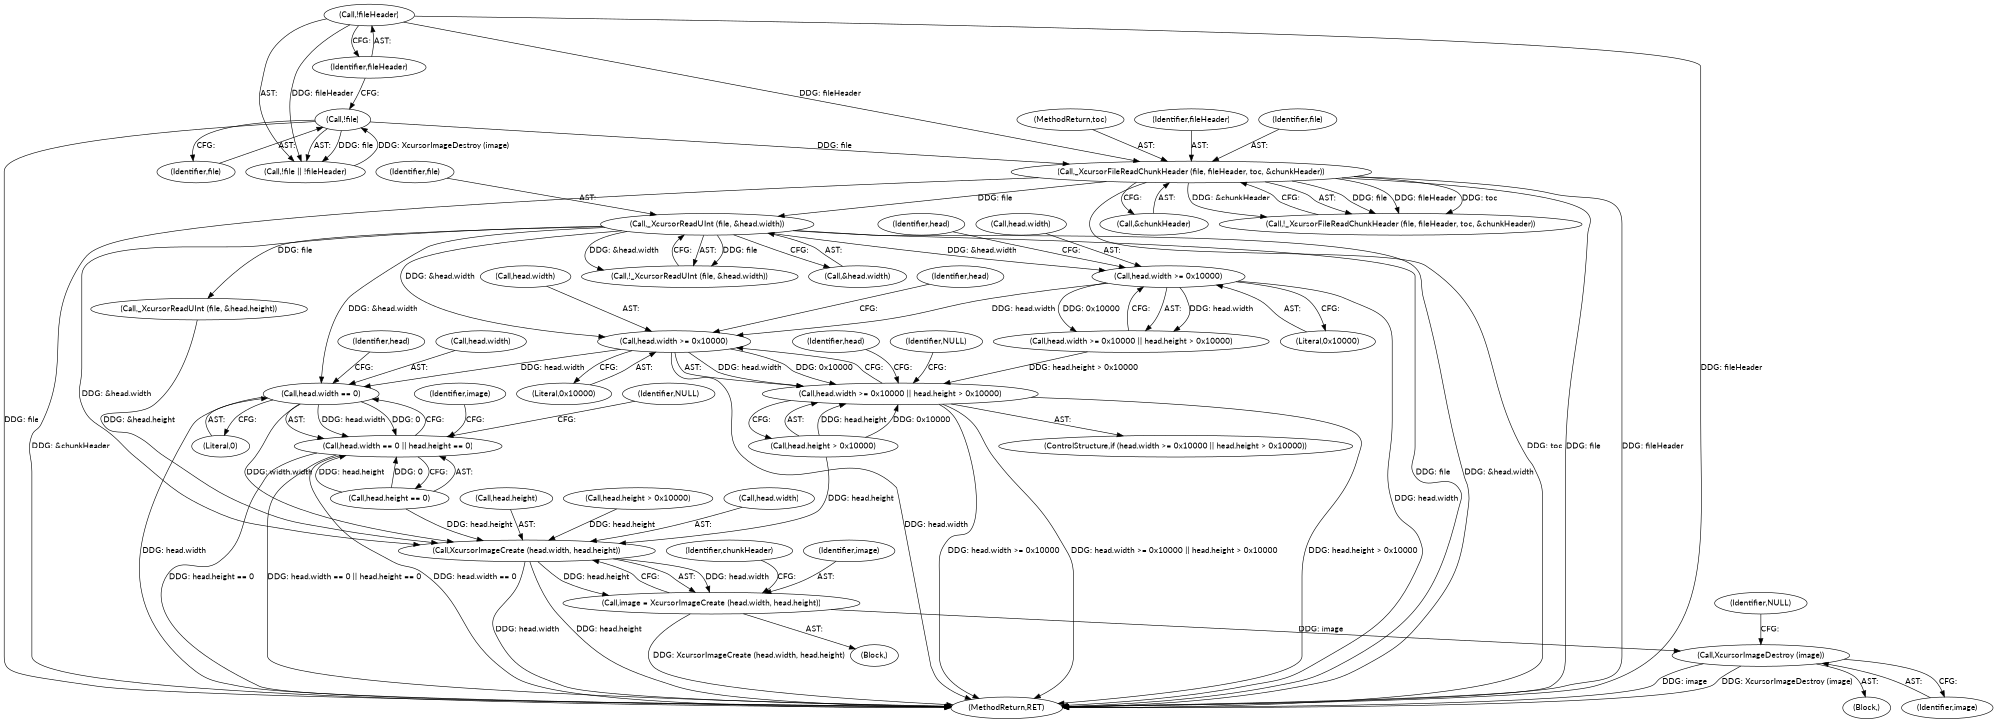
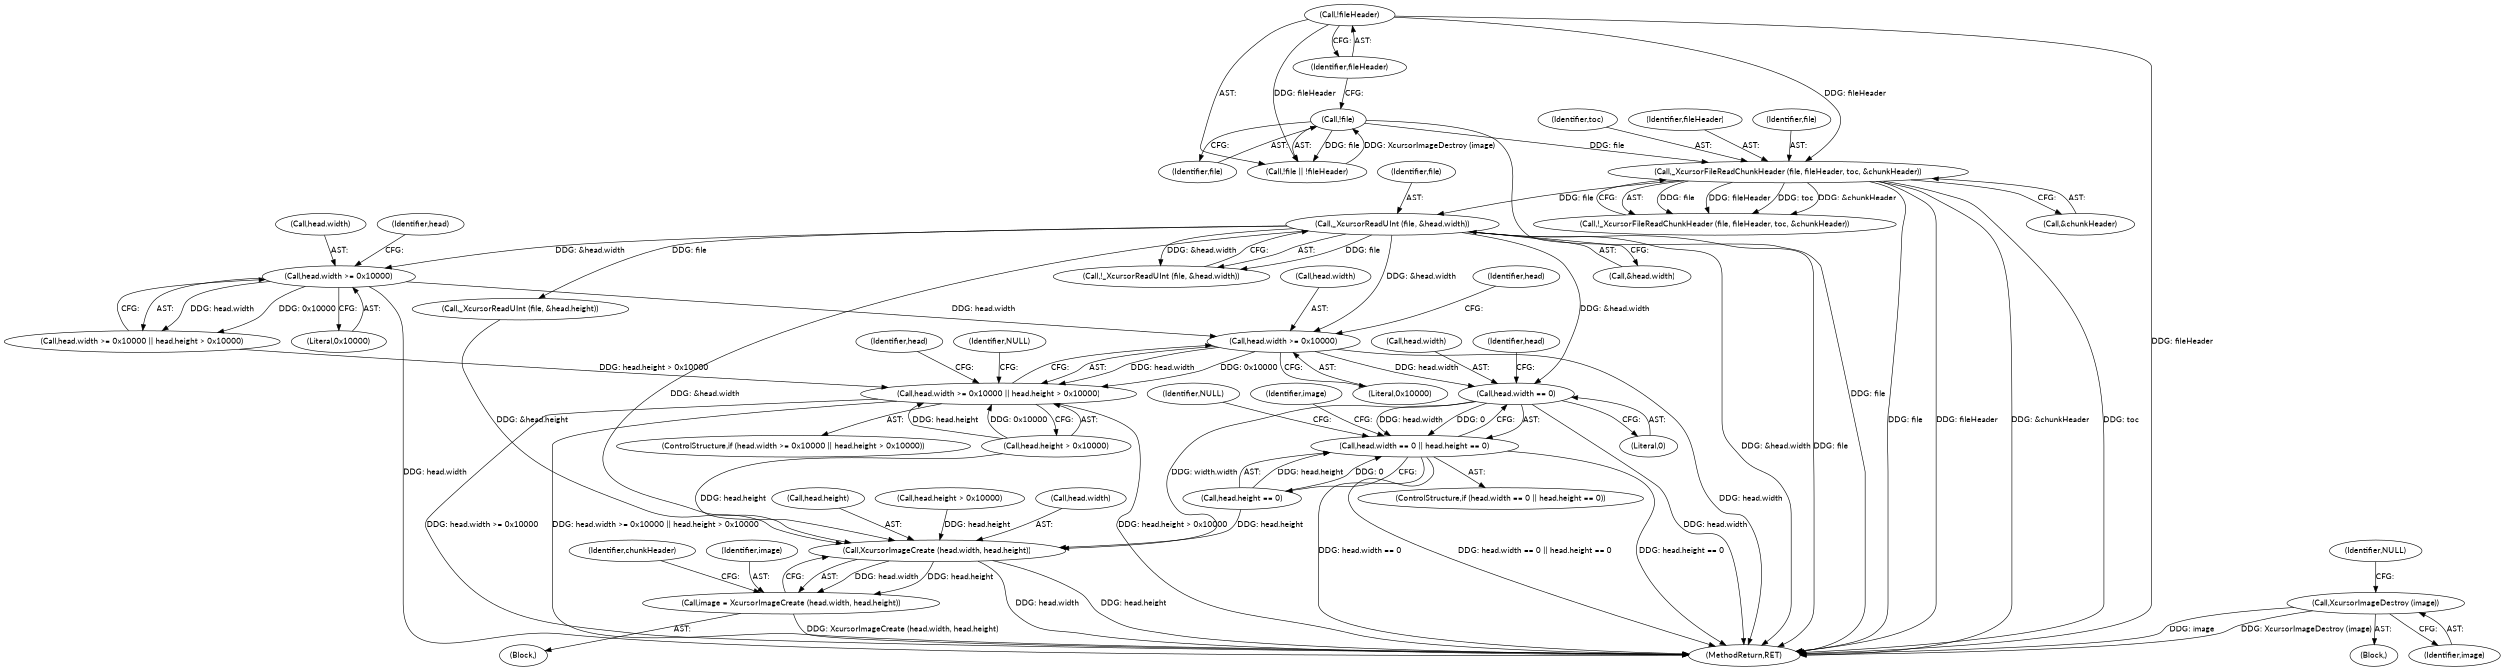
(1070, 120) -> (1578, 120)
none -> (1501, 499)
(1253, 630) -> none
